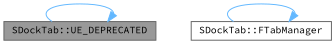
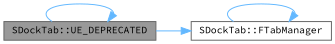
none -> (168, 31)
